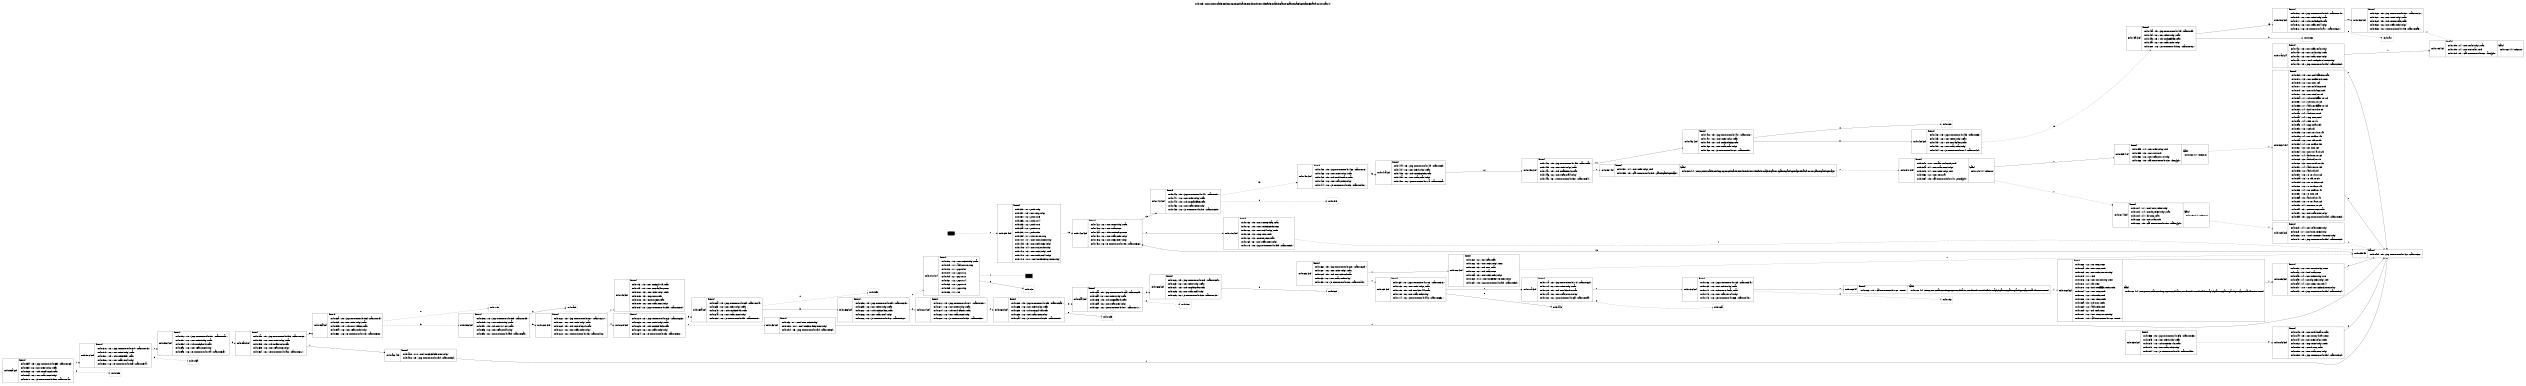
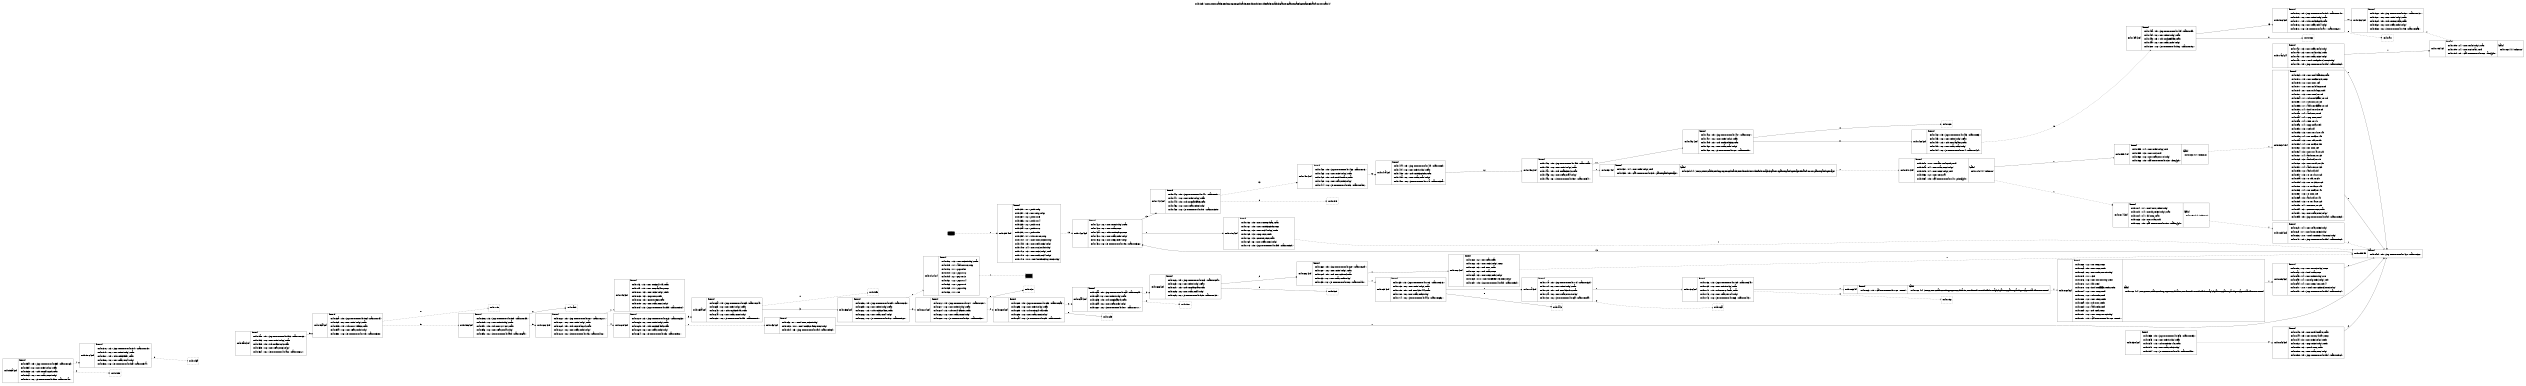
none -> (1258, 280)
(1001, 285) -> (1004, 294)
(193, 343) -> none
(421, 355) -> none
